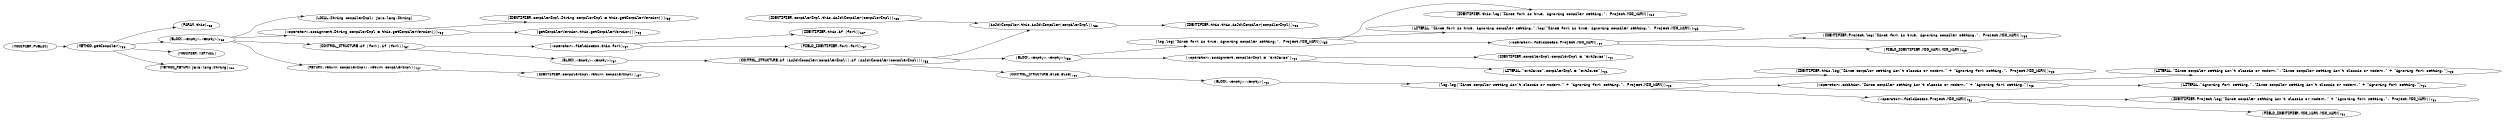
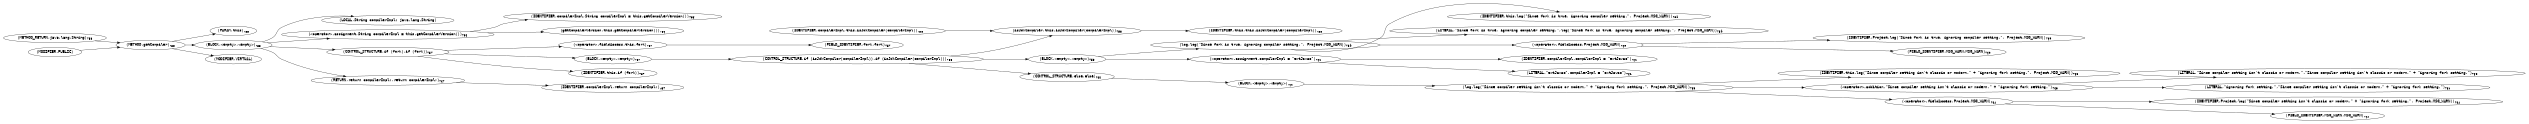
(863, 32) -> (642, 73)
(712, 39) -> (494, 65)
(137, 59) -> (106, 42)
